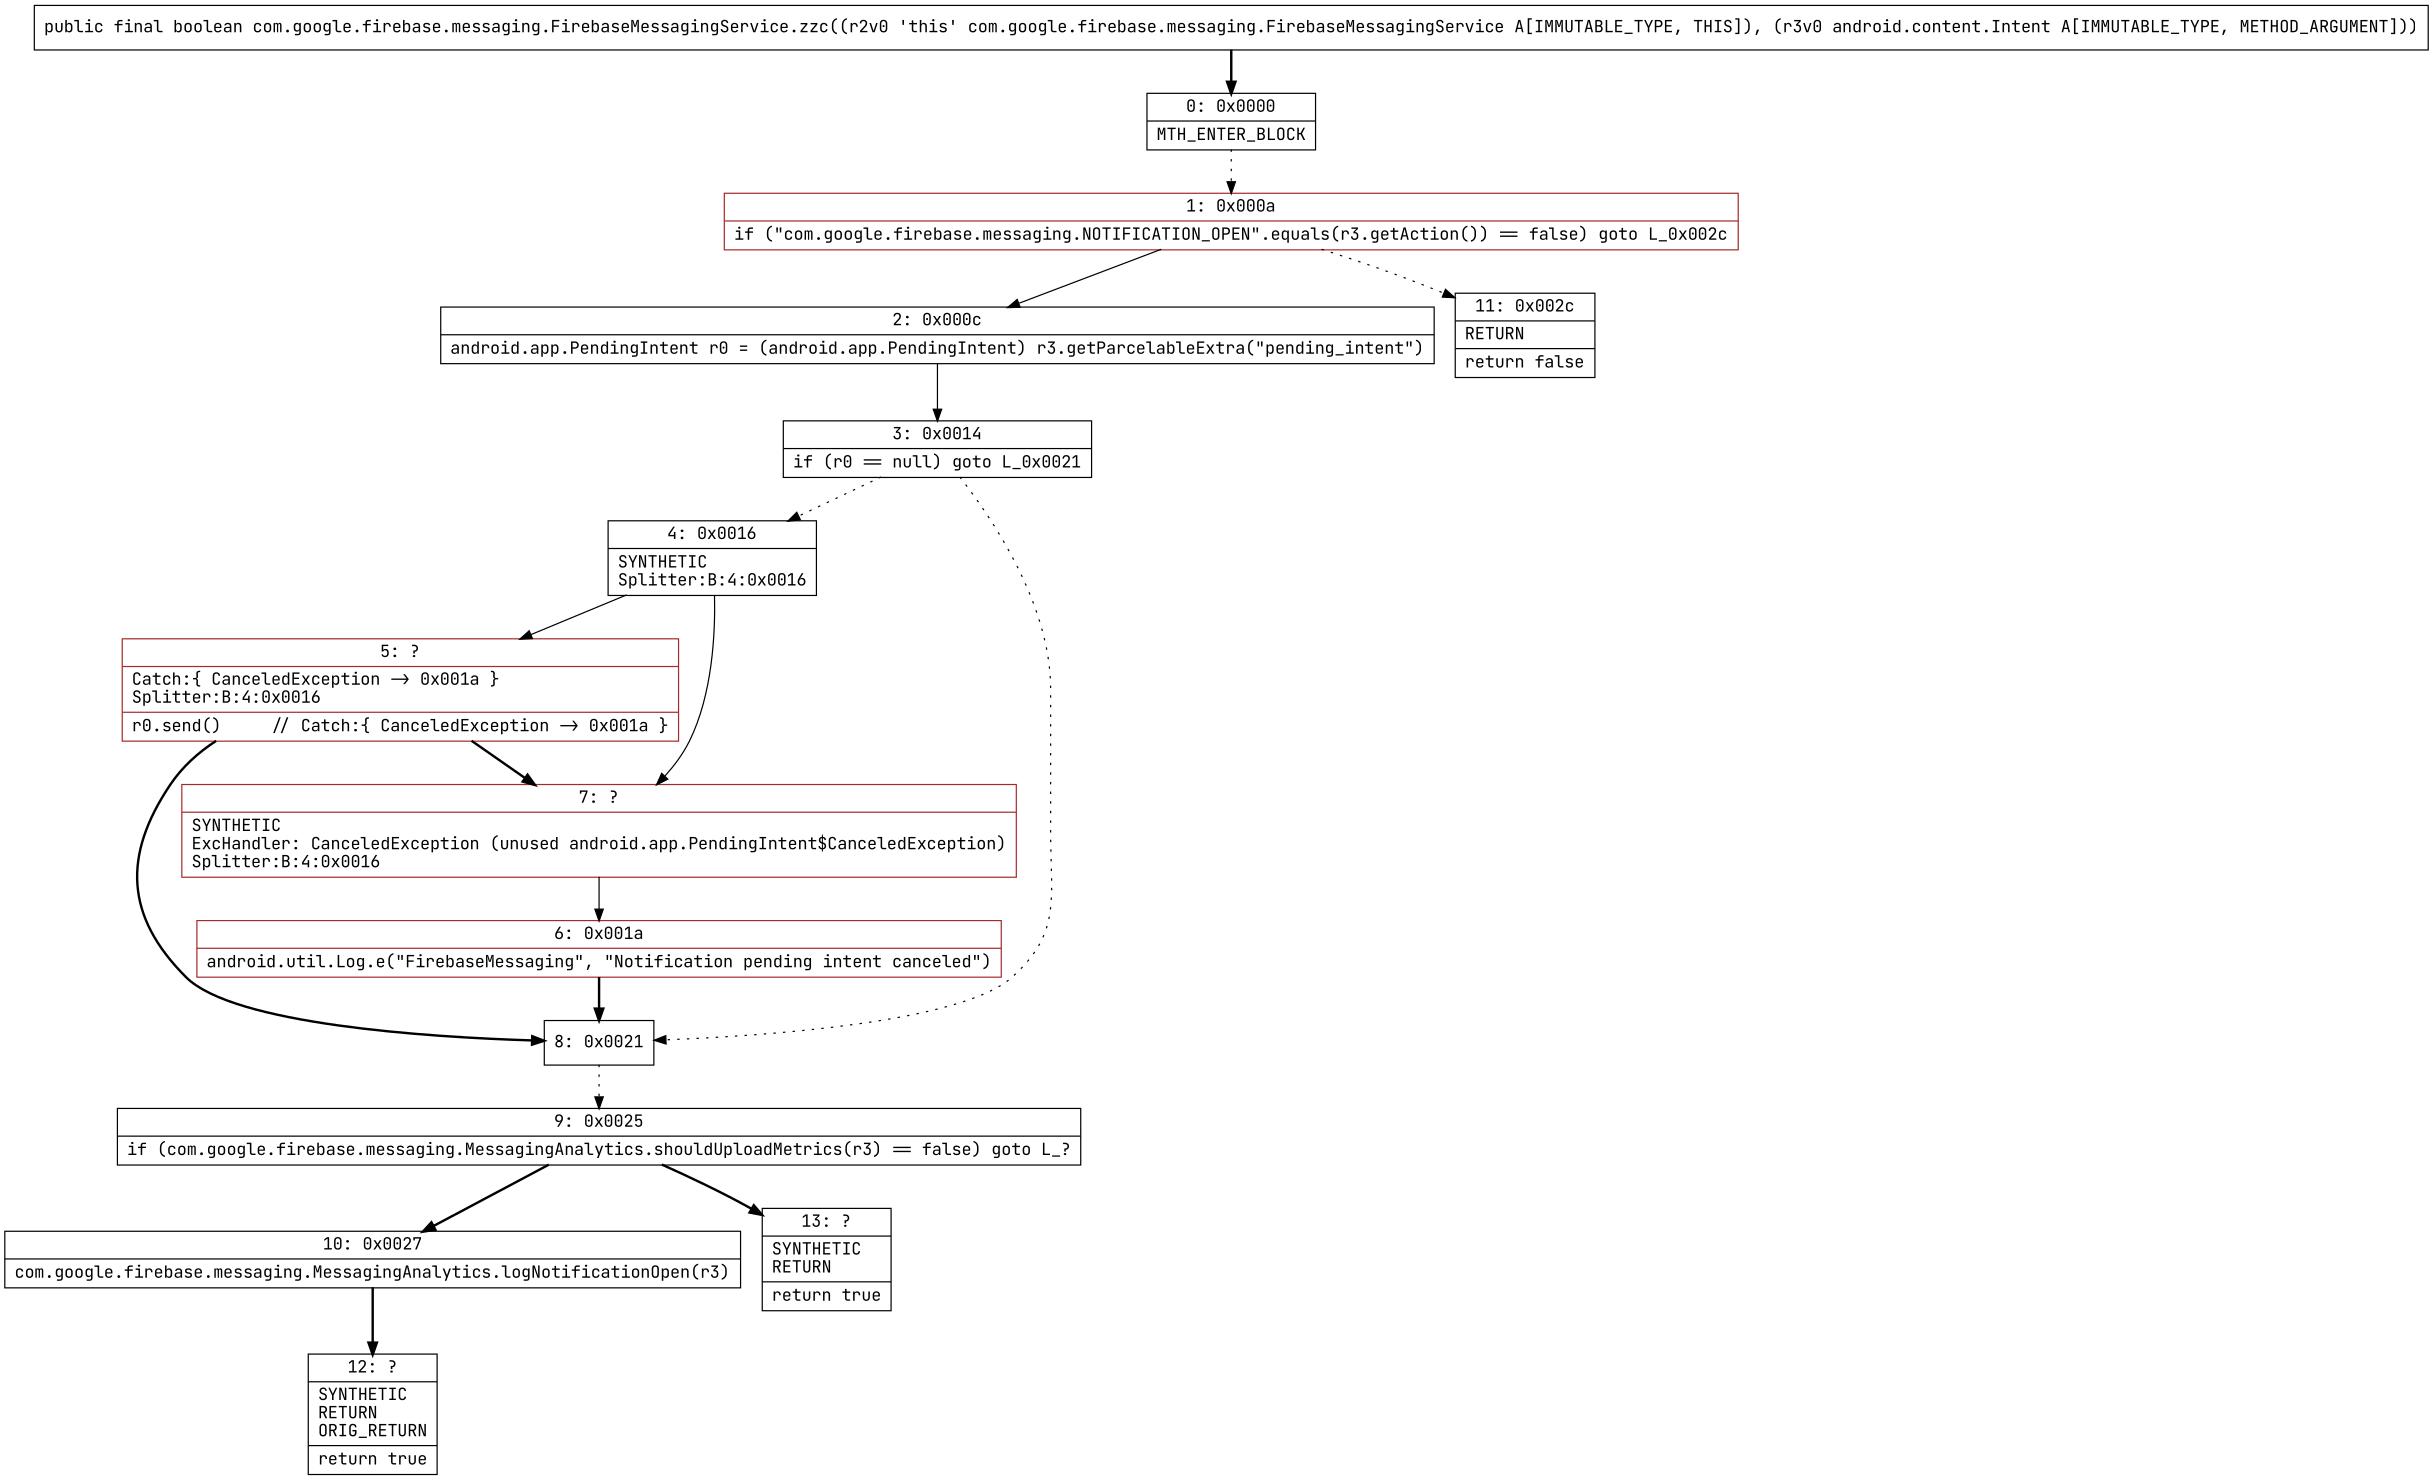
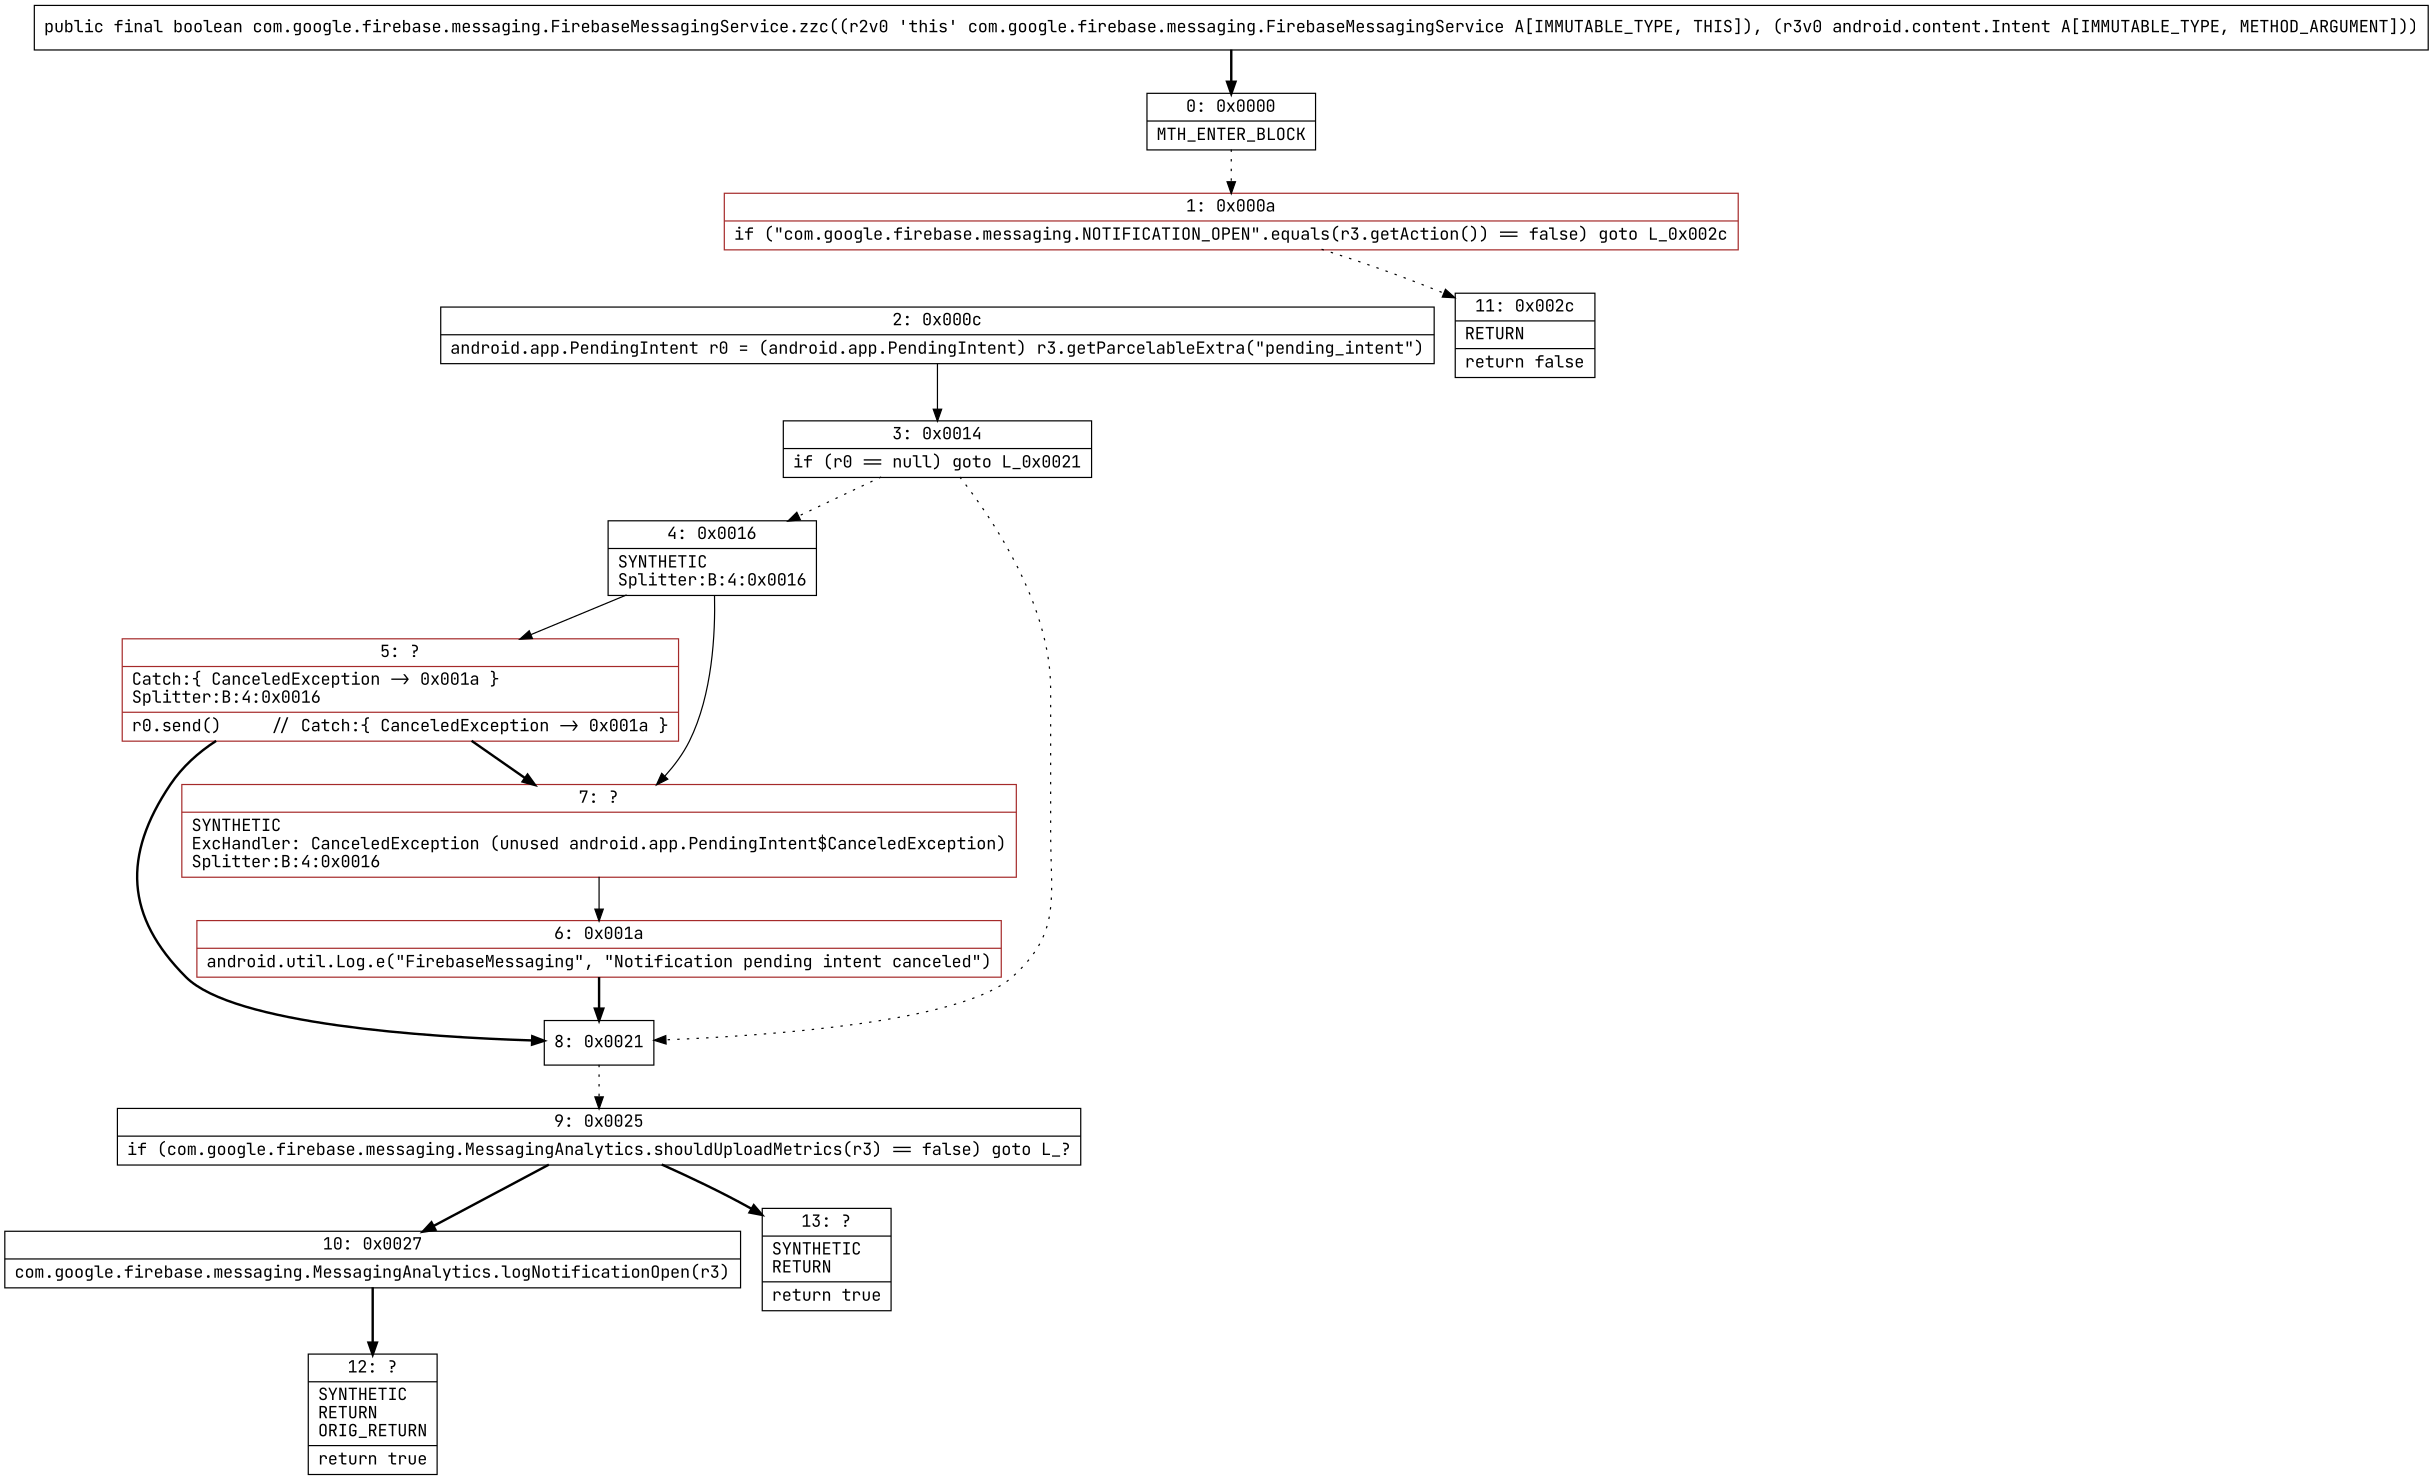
(1090, 276) -> none
